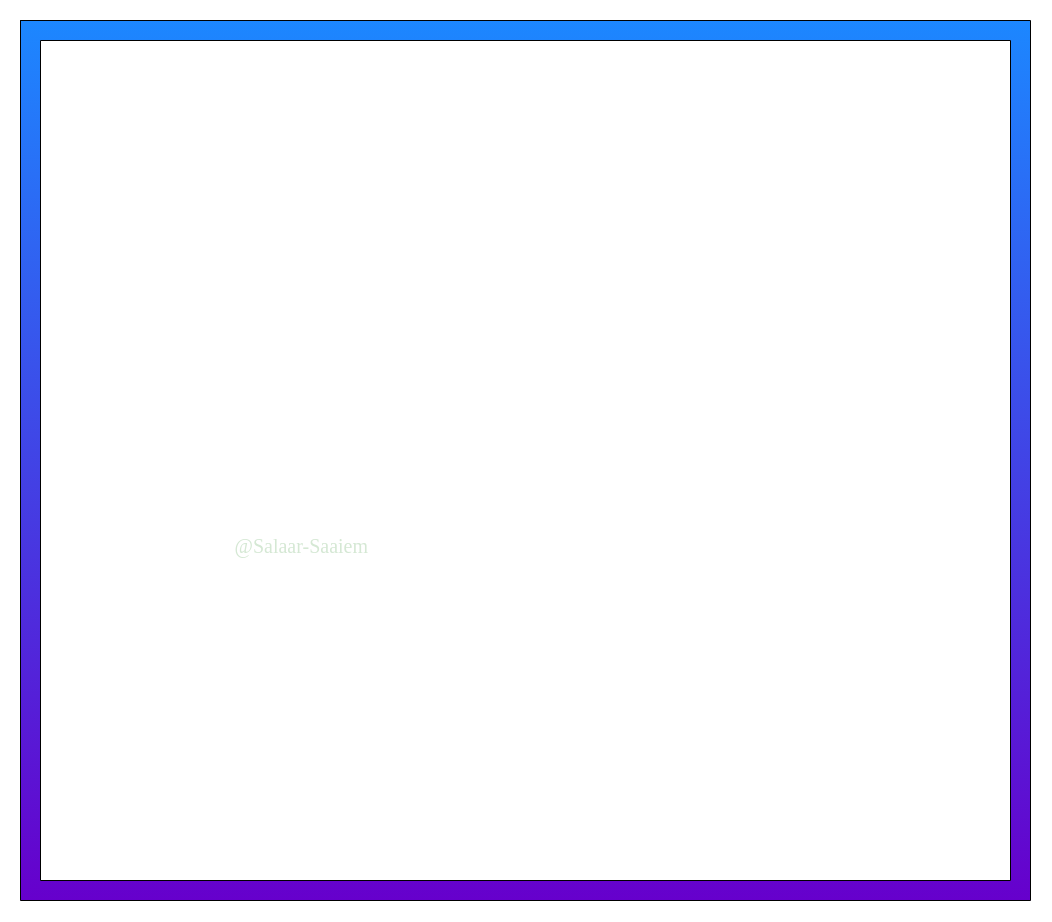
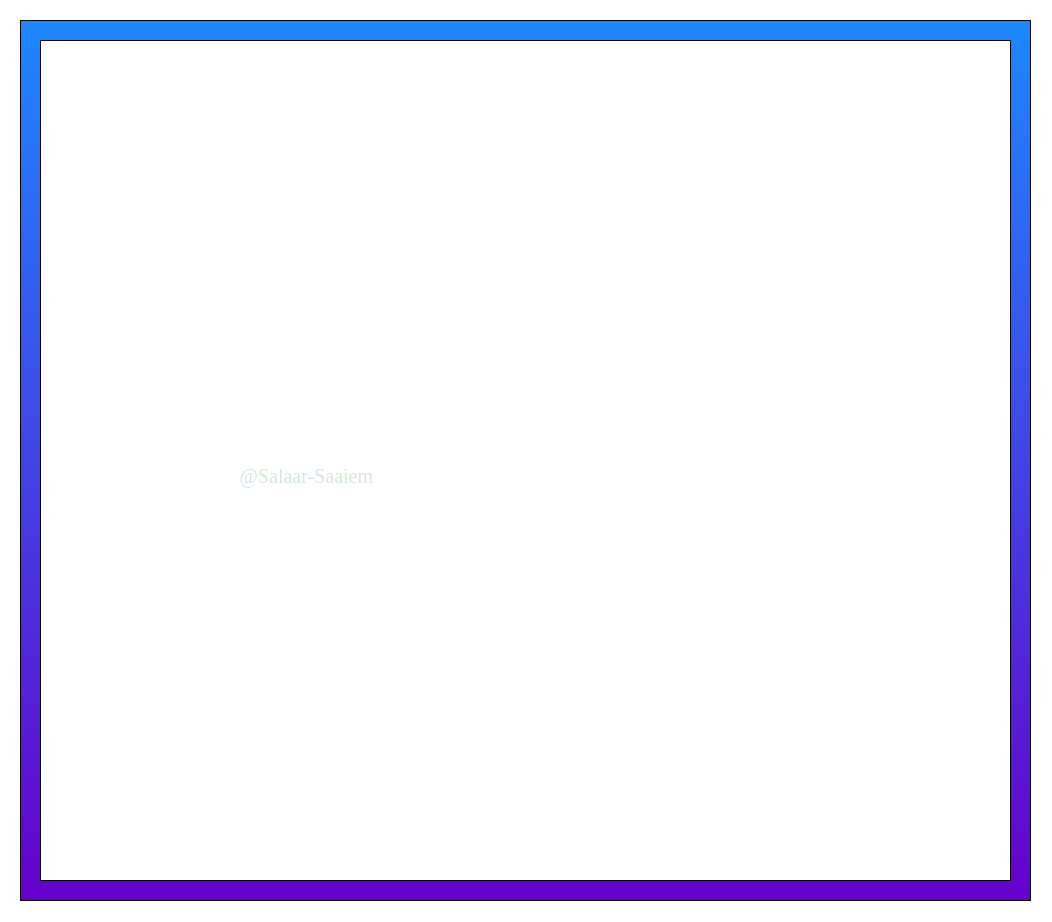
(251, 546) -> (256, 476)
